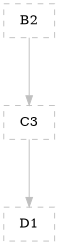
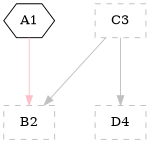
none -> (29, 21)
(29, 67) -> (78, 68)
(29, 224) -> (121, 122)
